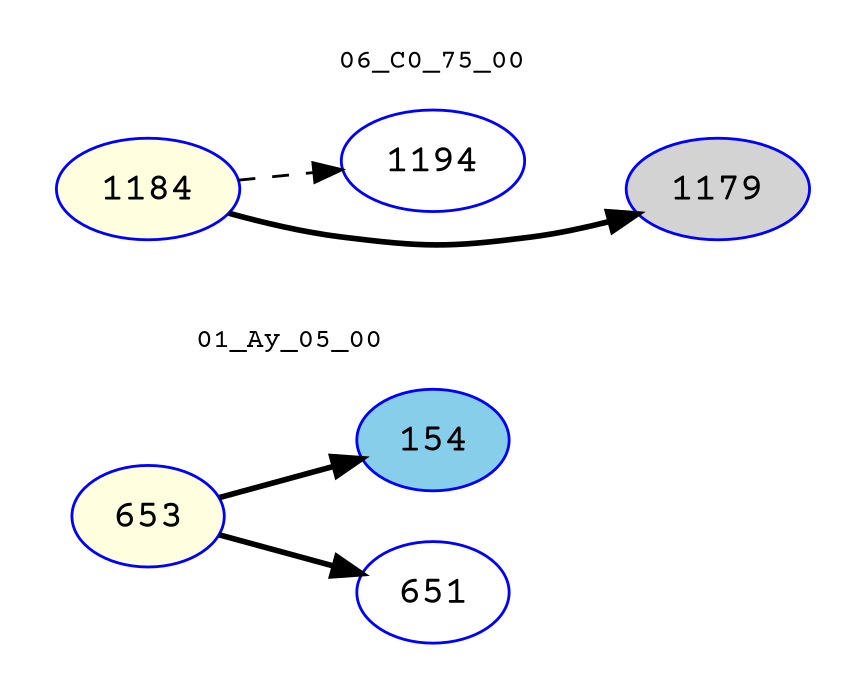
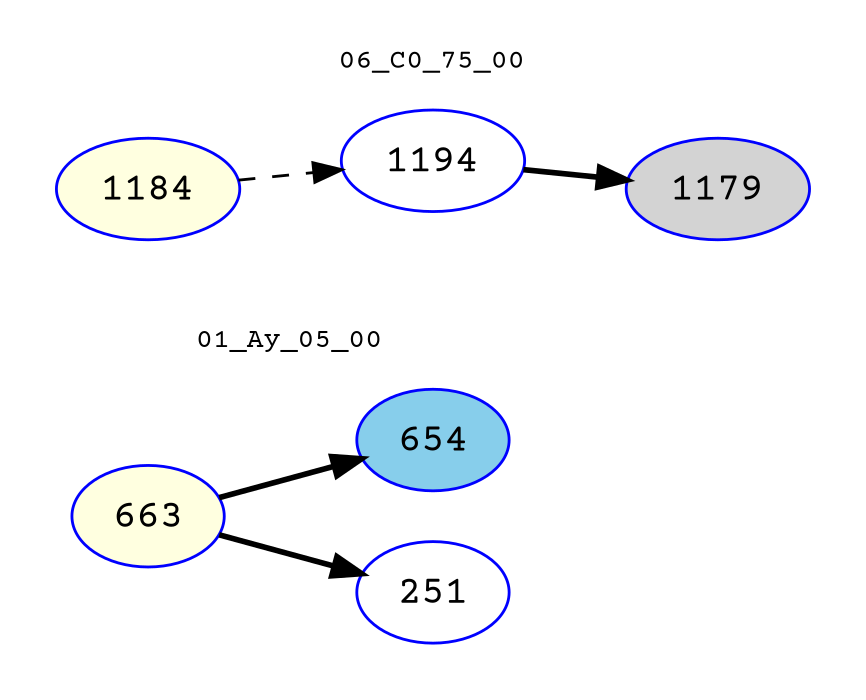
(419, 244) -> (561, 173)
(433, 440) -> (433, 440)
(148, 516) -> (148, 516)
(433, 592) -> (433, 592)
